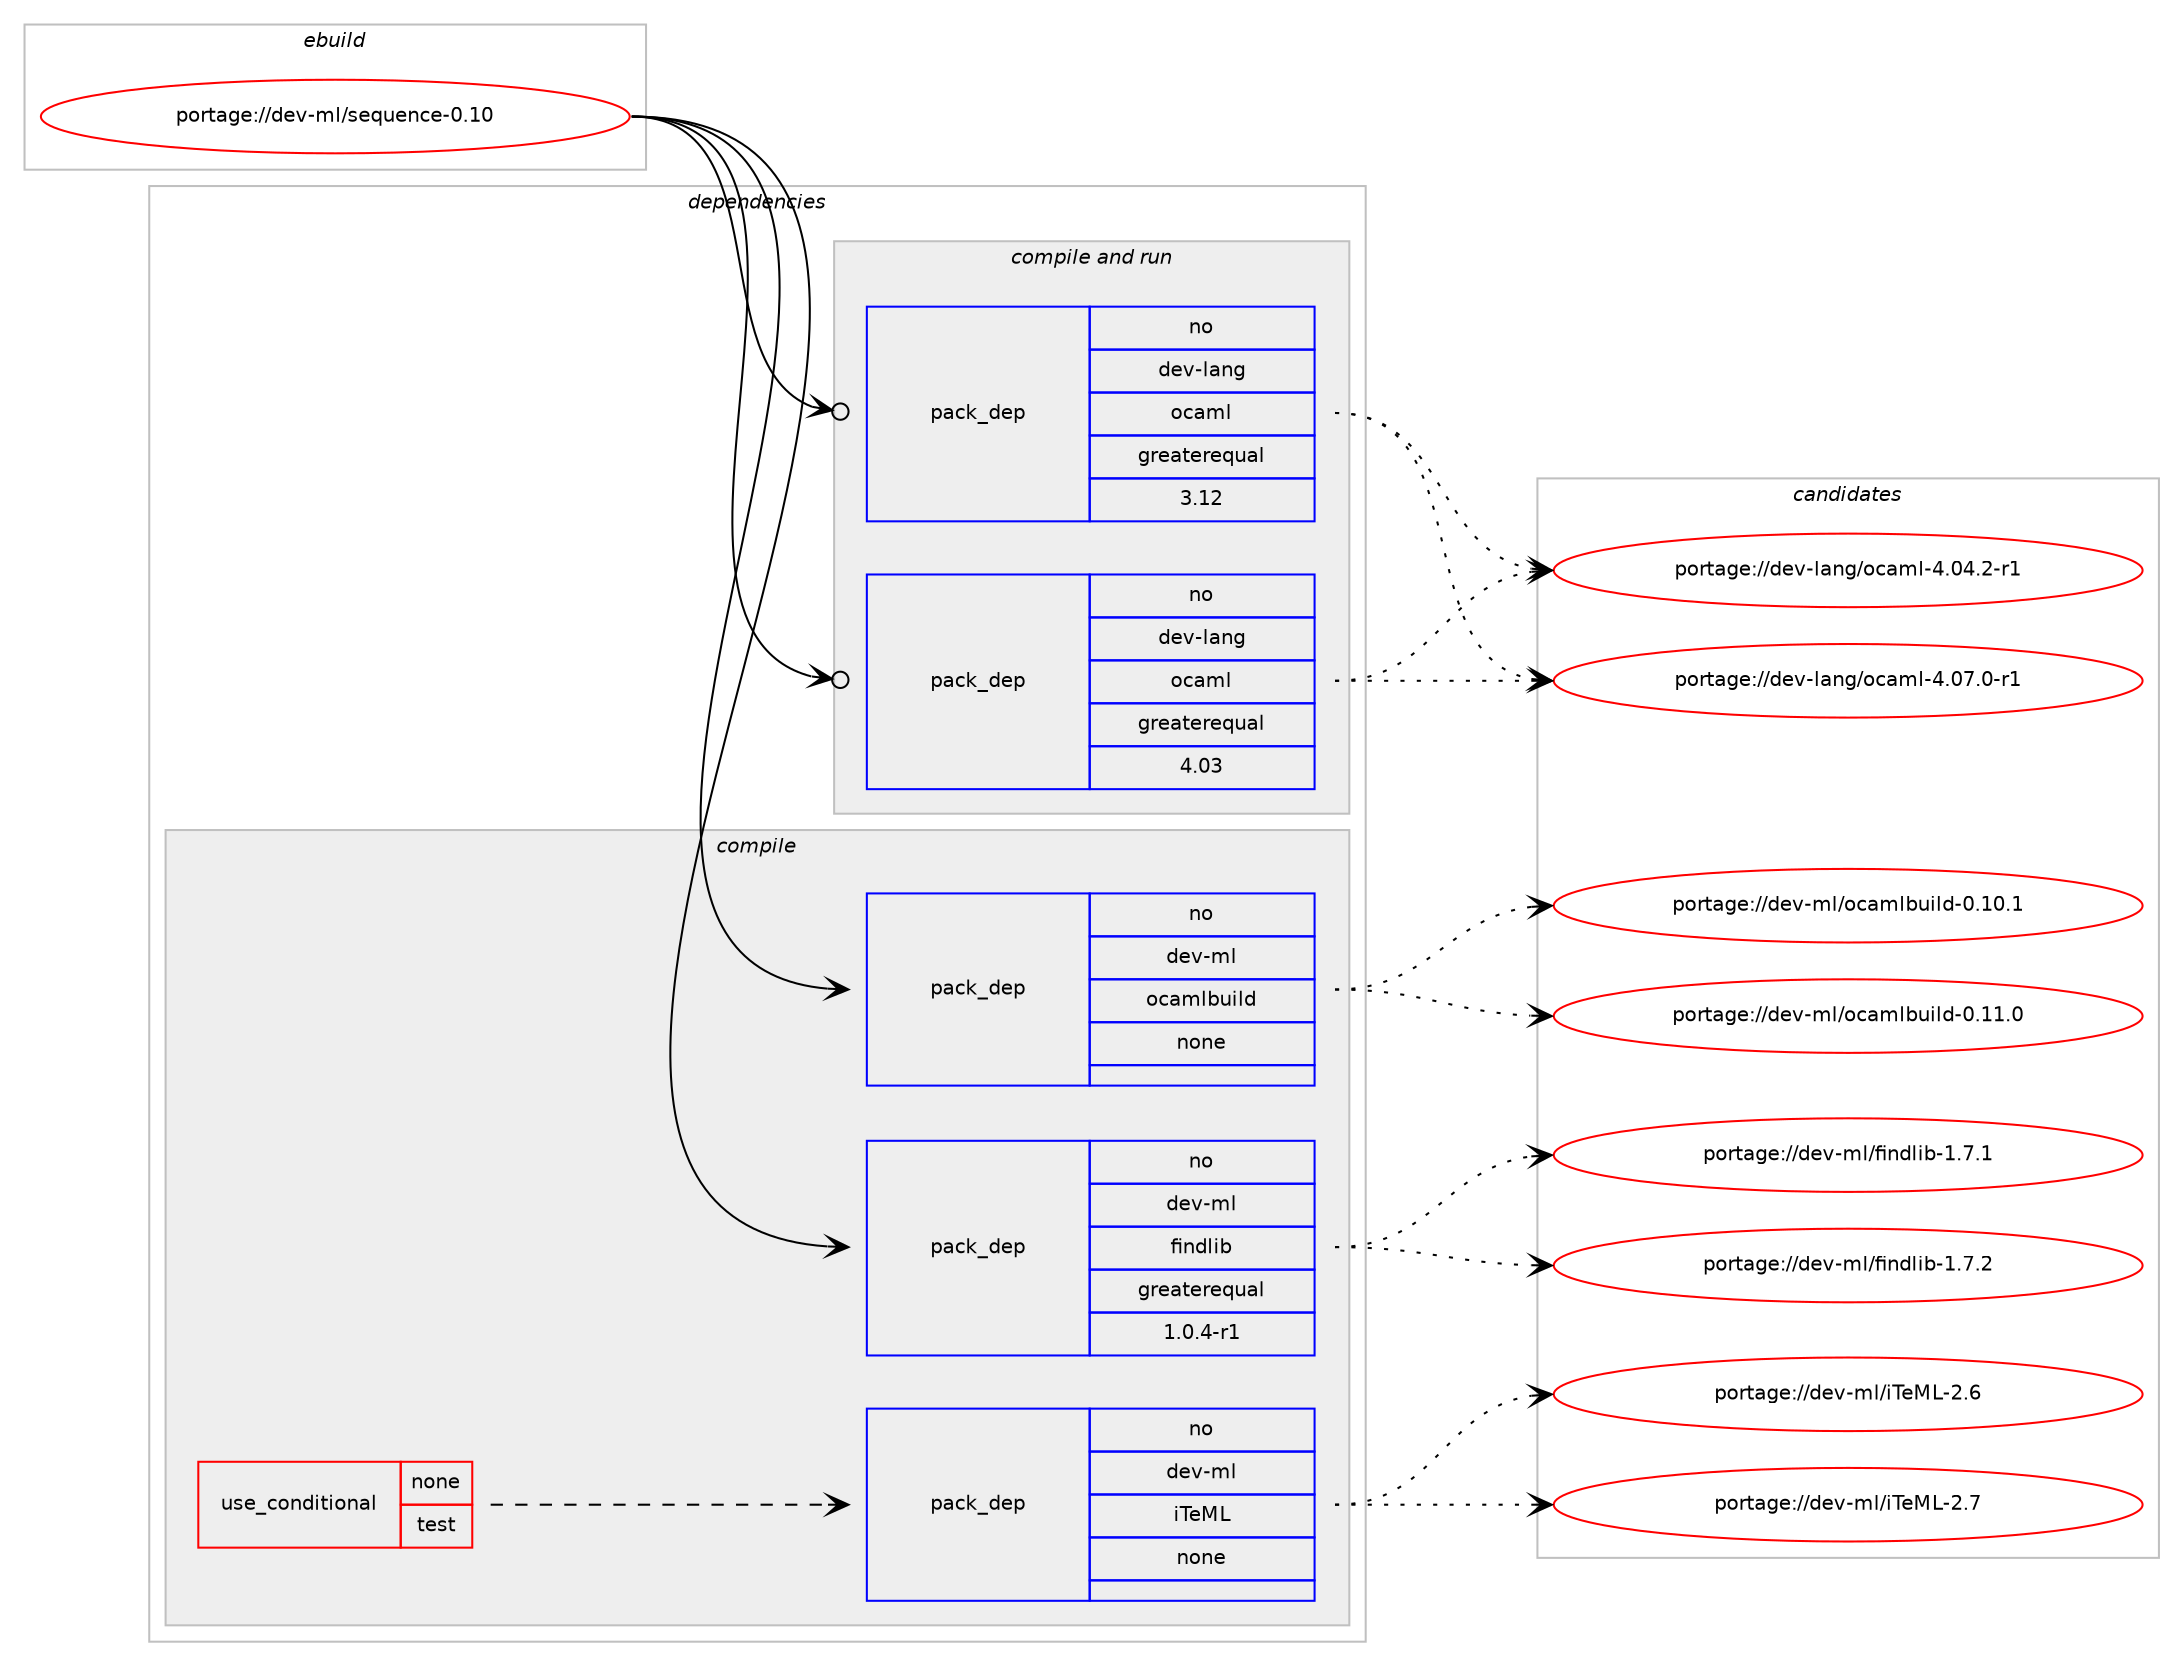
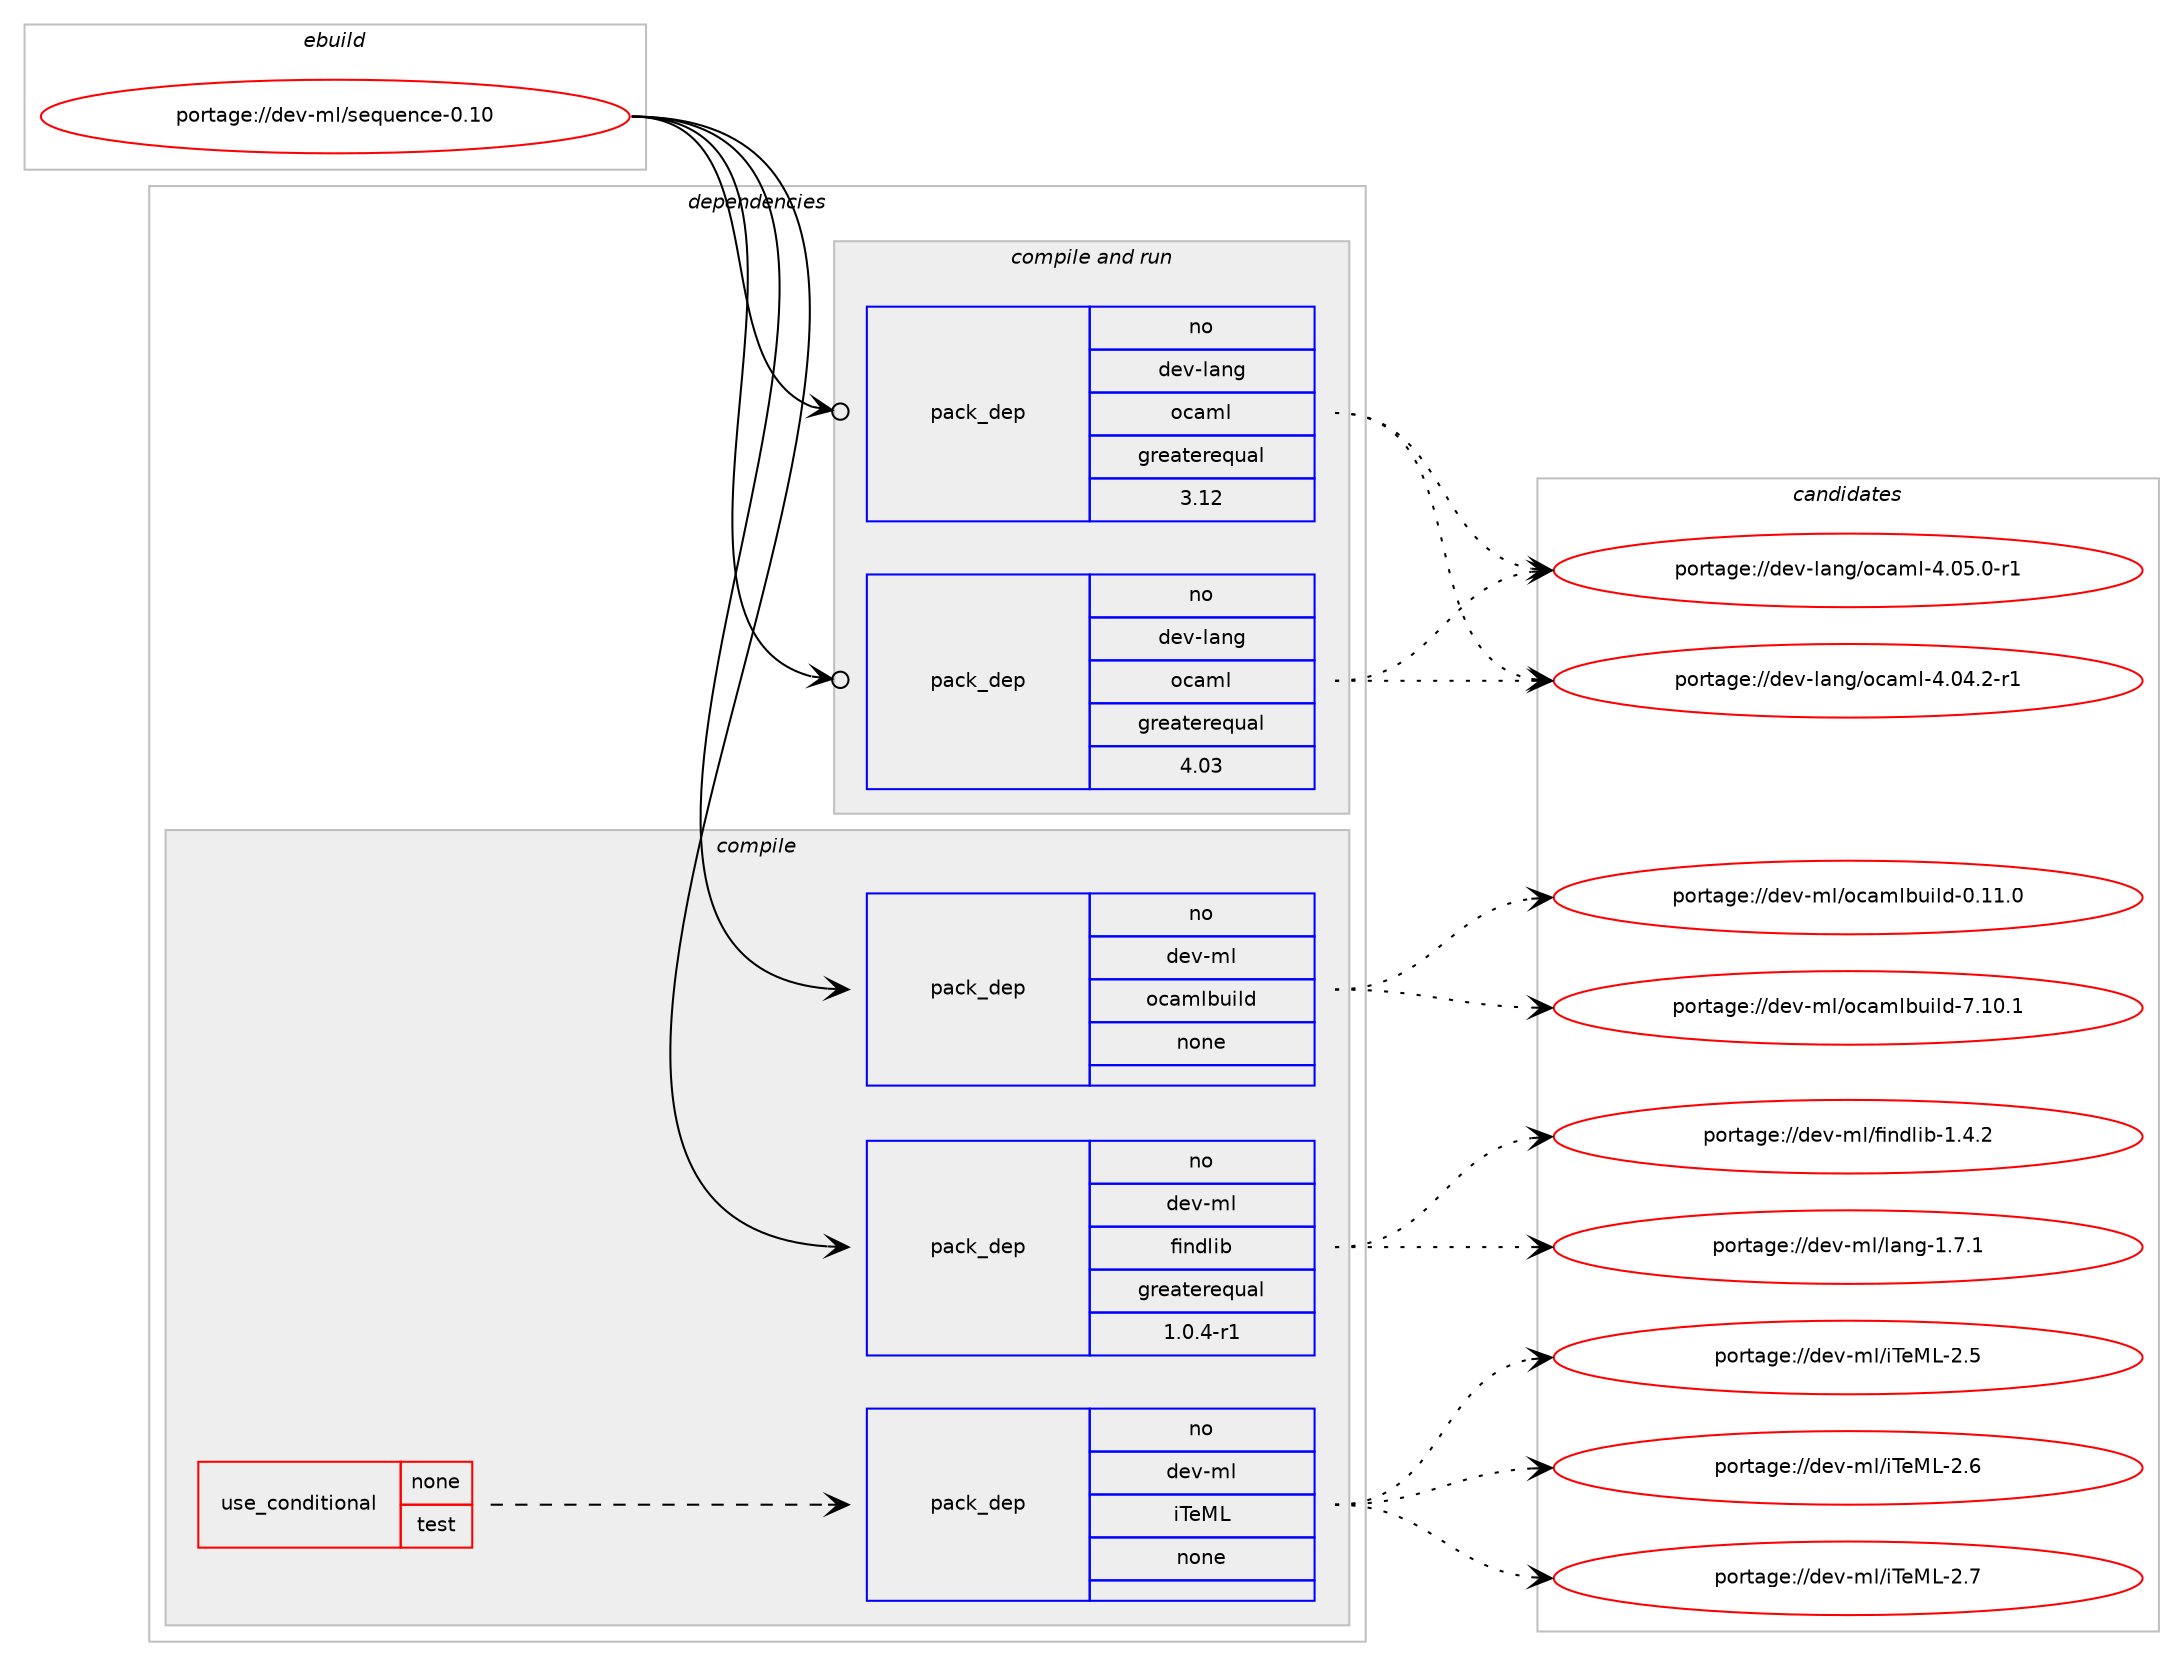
(1848, 681) -> (1848, 570)
(1848, 906) -> (1848, 1008)
(1848, 1155) -> (1848, 1247)
(1848, 1266) -> (1848, 1137)
none -> (1848, 1358)
